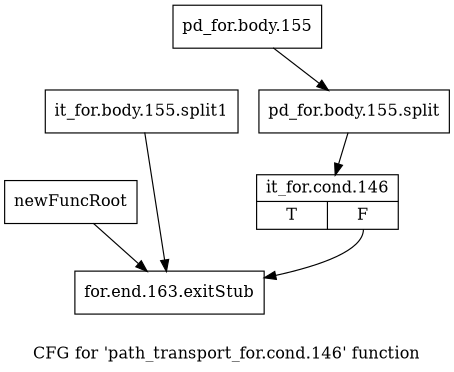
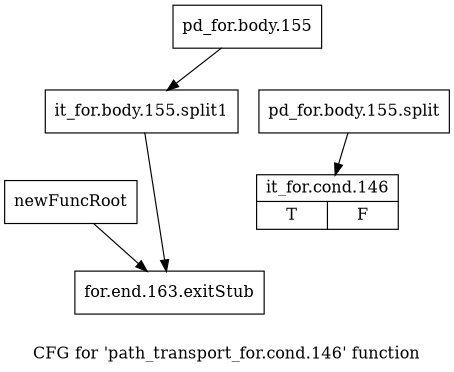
(296, 66) -> (199, 66)
(326, 261) -> none
